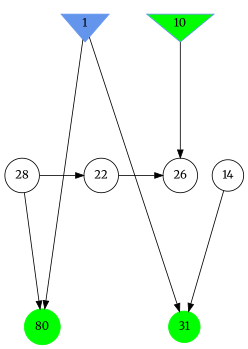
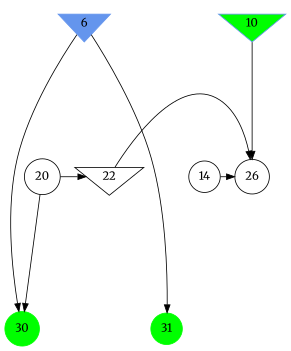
(85, 23) -> (84, 23)
(22, 175) -> (42, 177)
(101, 175) -> (109, 177)
(207, 247) -> (223, 177)
(42, 327) -> (22, 329)
